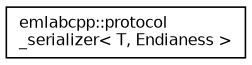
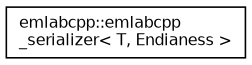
(126, 32) -> (126, 32)
